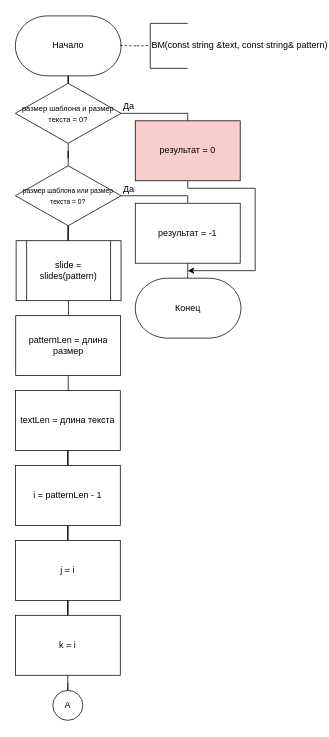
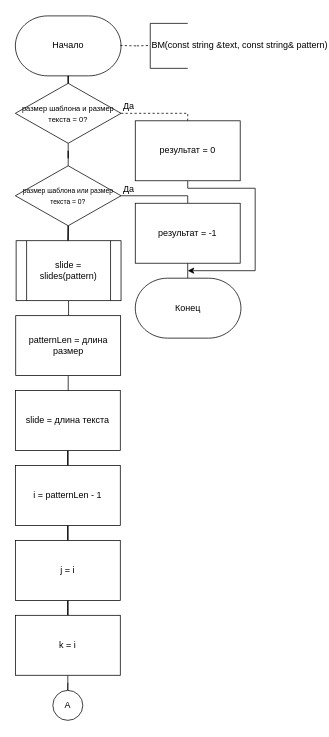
(158, 113) -> (158, 113)
(188, 150) -> (188, 150)
(68, 420) -> (68, 420)
